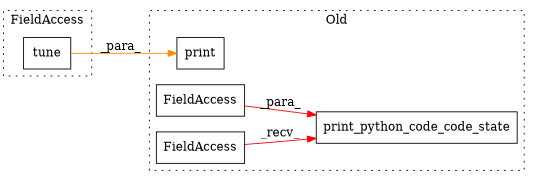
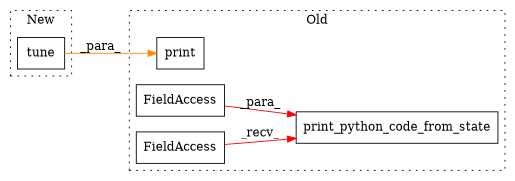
(48, 21) -> (41, 21)
(417, 128) -> (397, 128)
